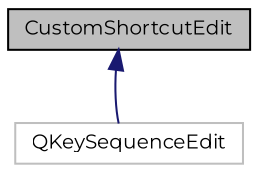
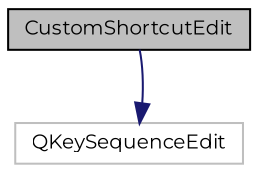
(116, 97) -> (143, 76)
